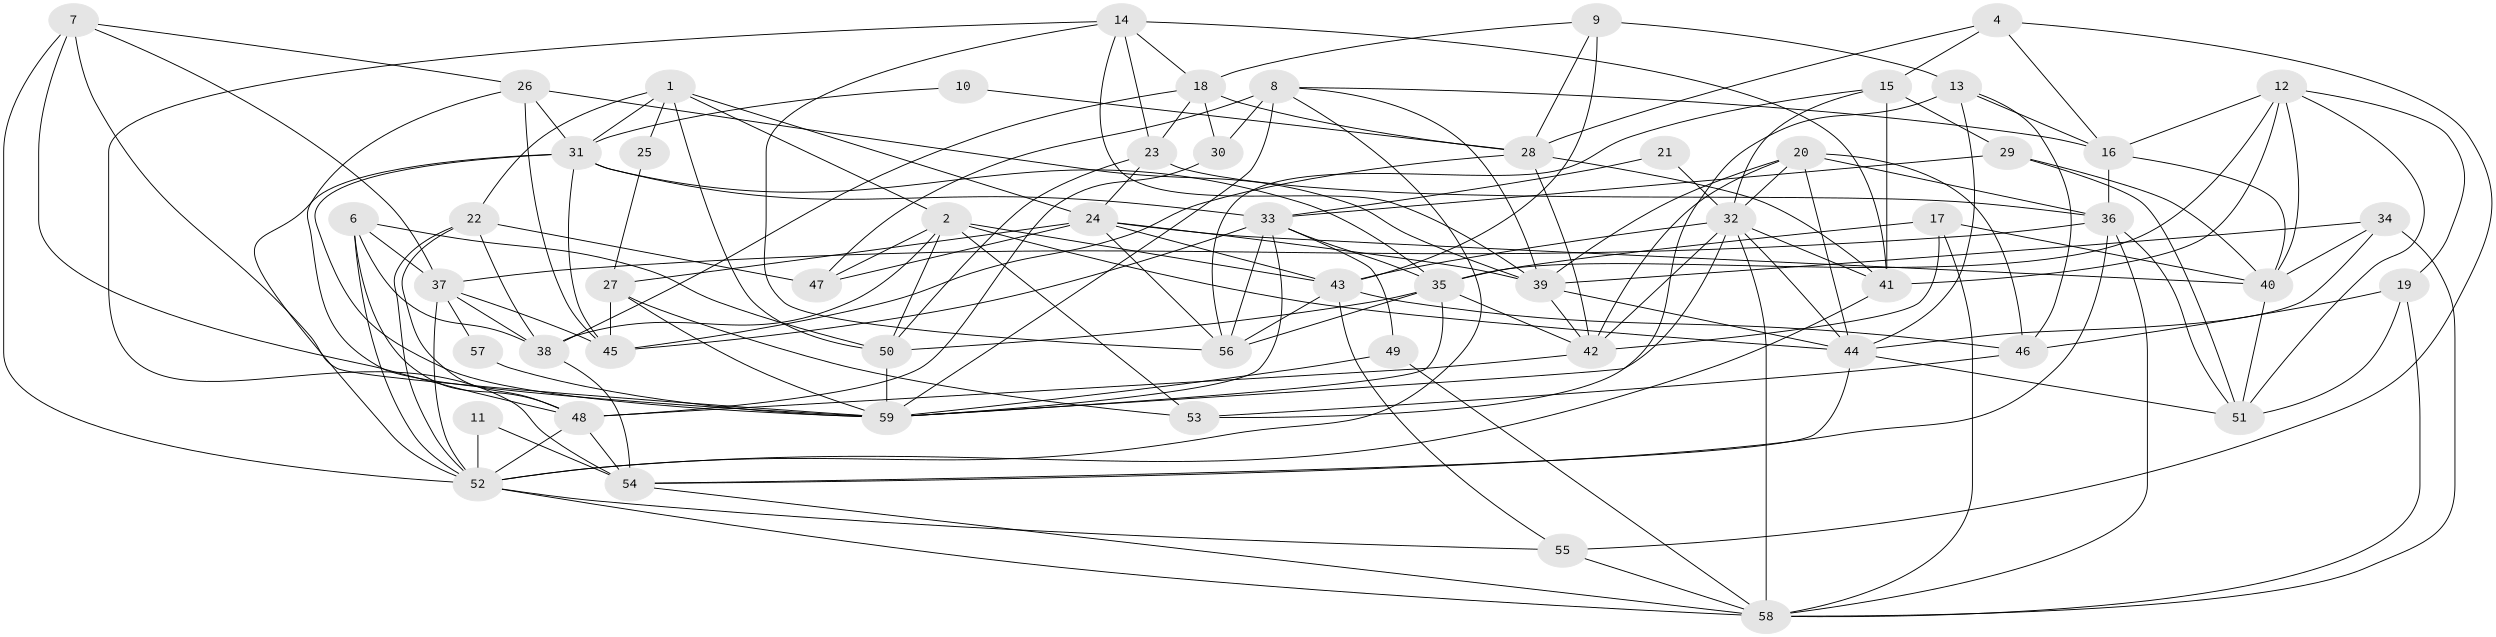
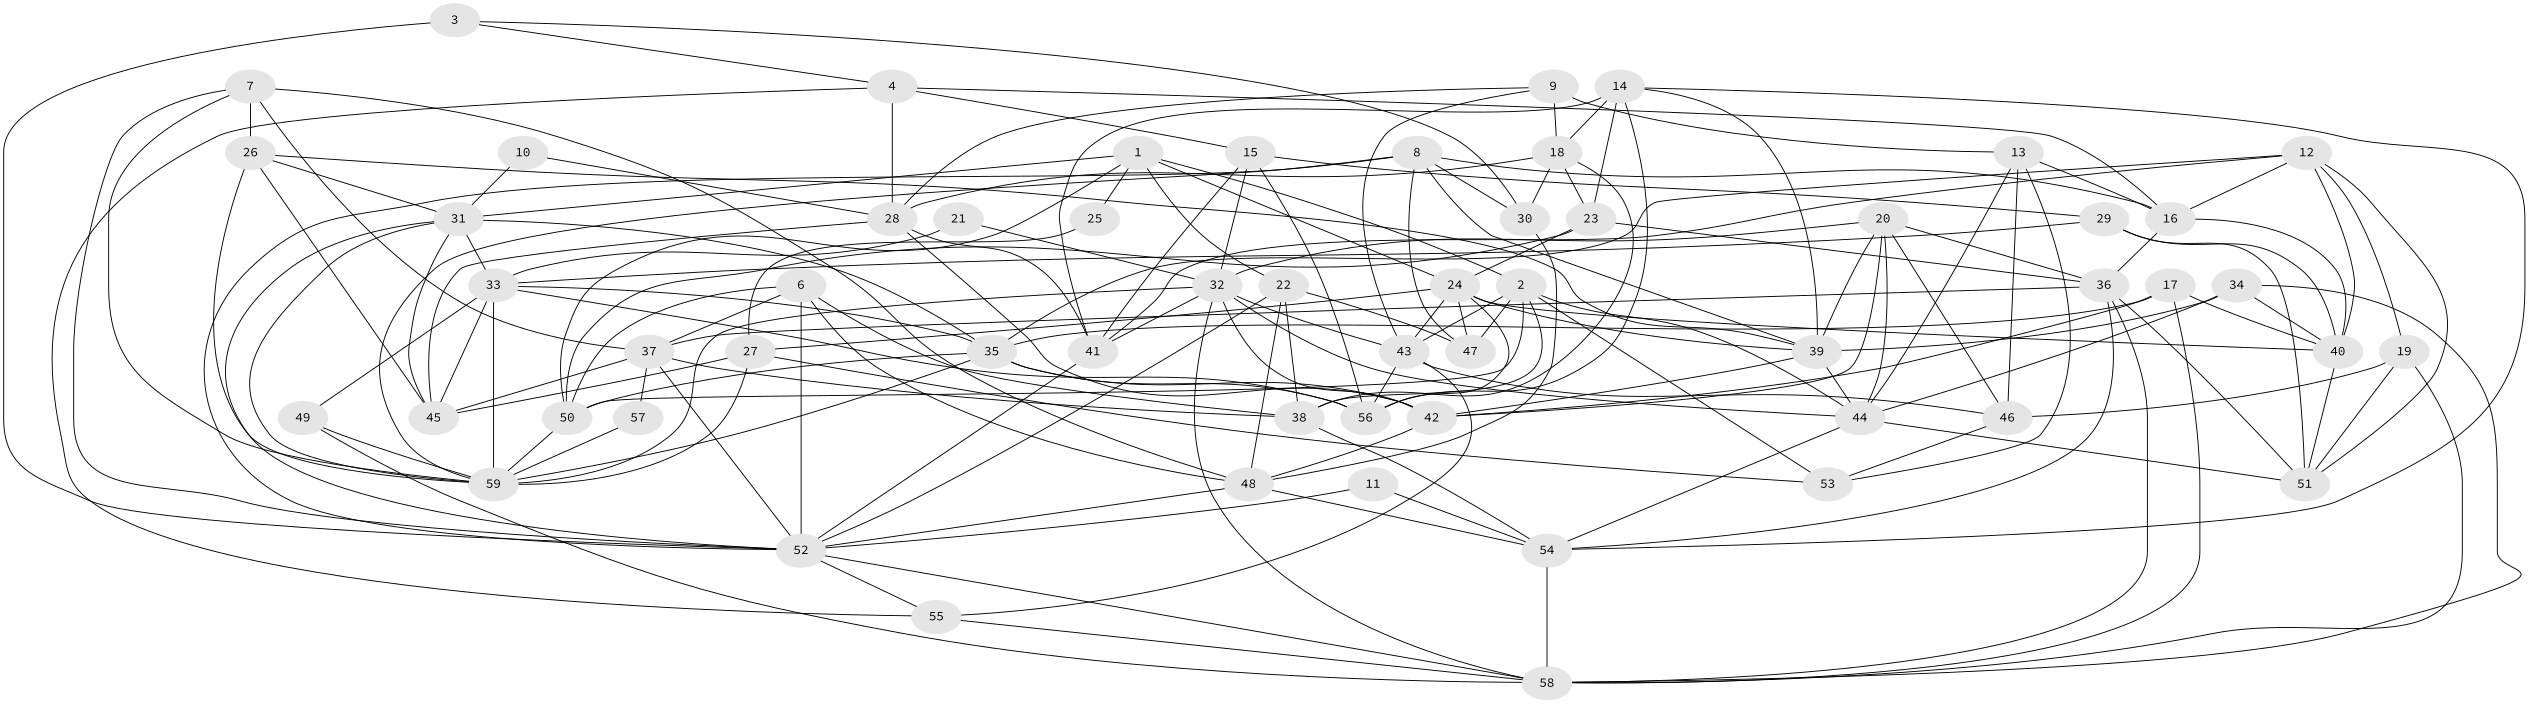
none -> (455, 20)
